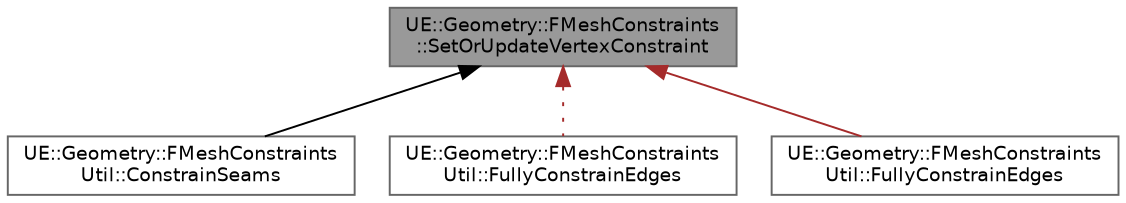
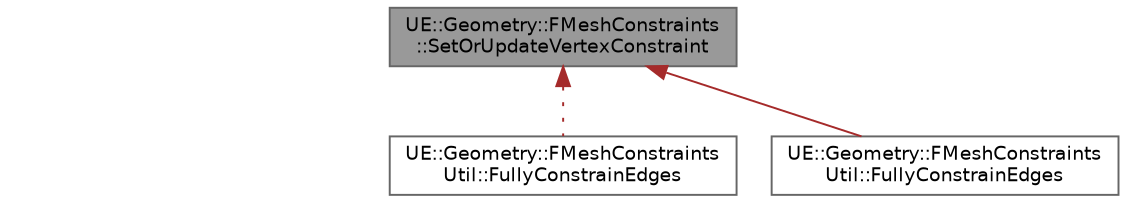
(181, 166) -> none
